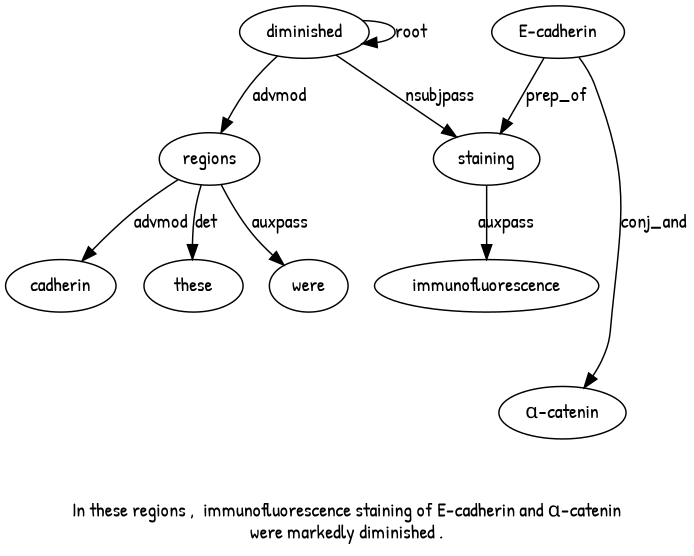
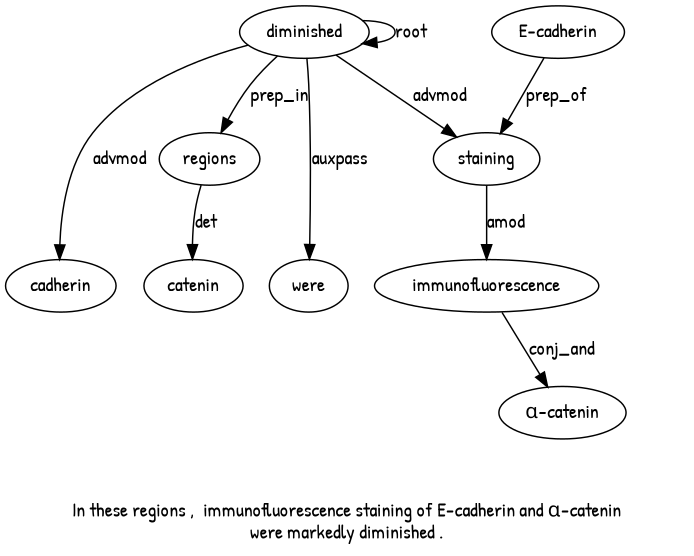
(280, 96) -> (280, 96)
(440, 96) -> (440, 96)
(133, 212) -> (115, 111)
(621, 215) -> (521, 343)
(244, 222) -> (310, 151)
(506, 222) -> (506, 222)
(194, 286) -> (194, 286)
